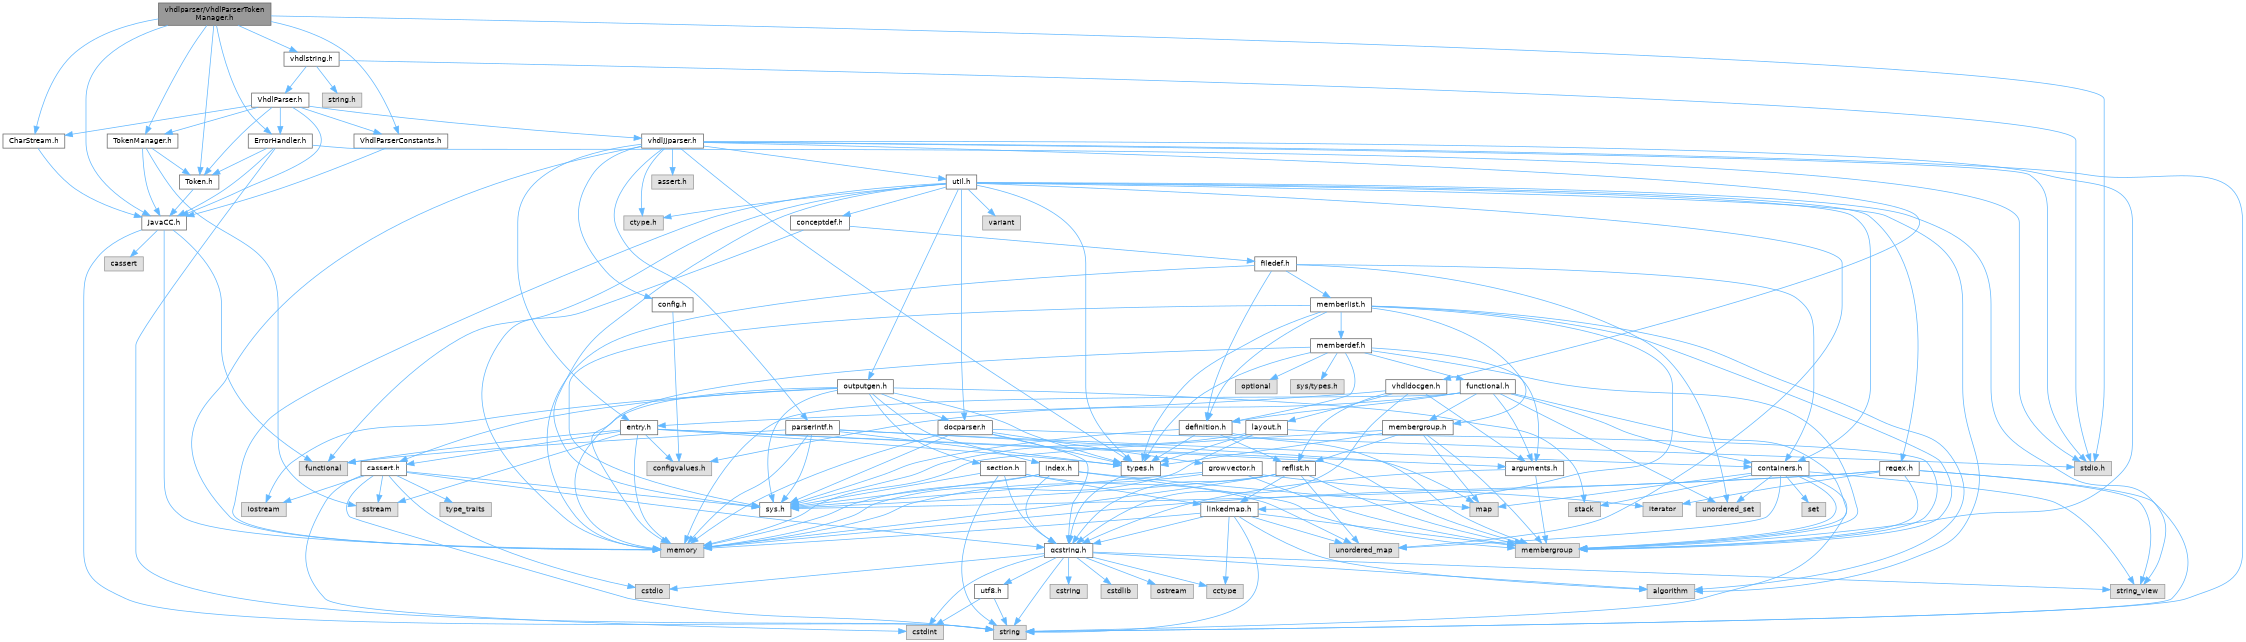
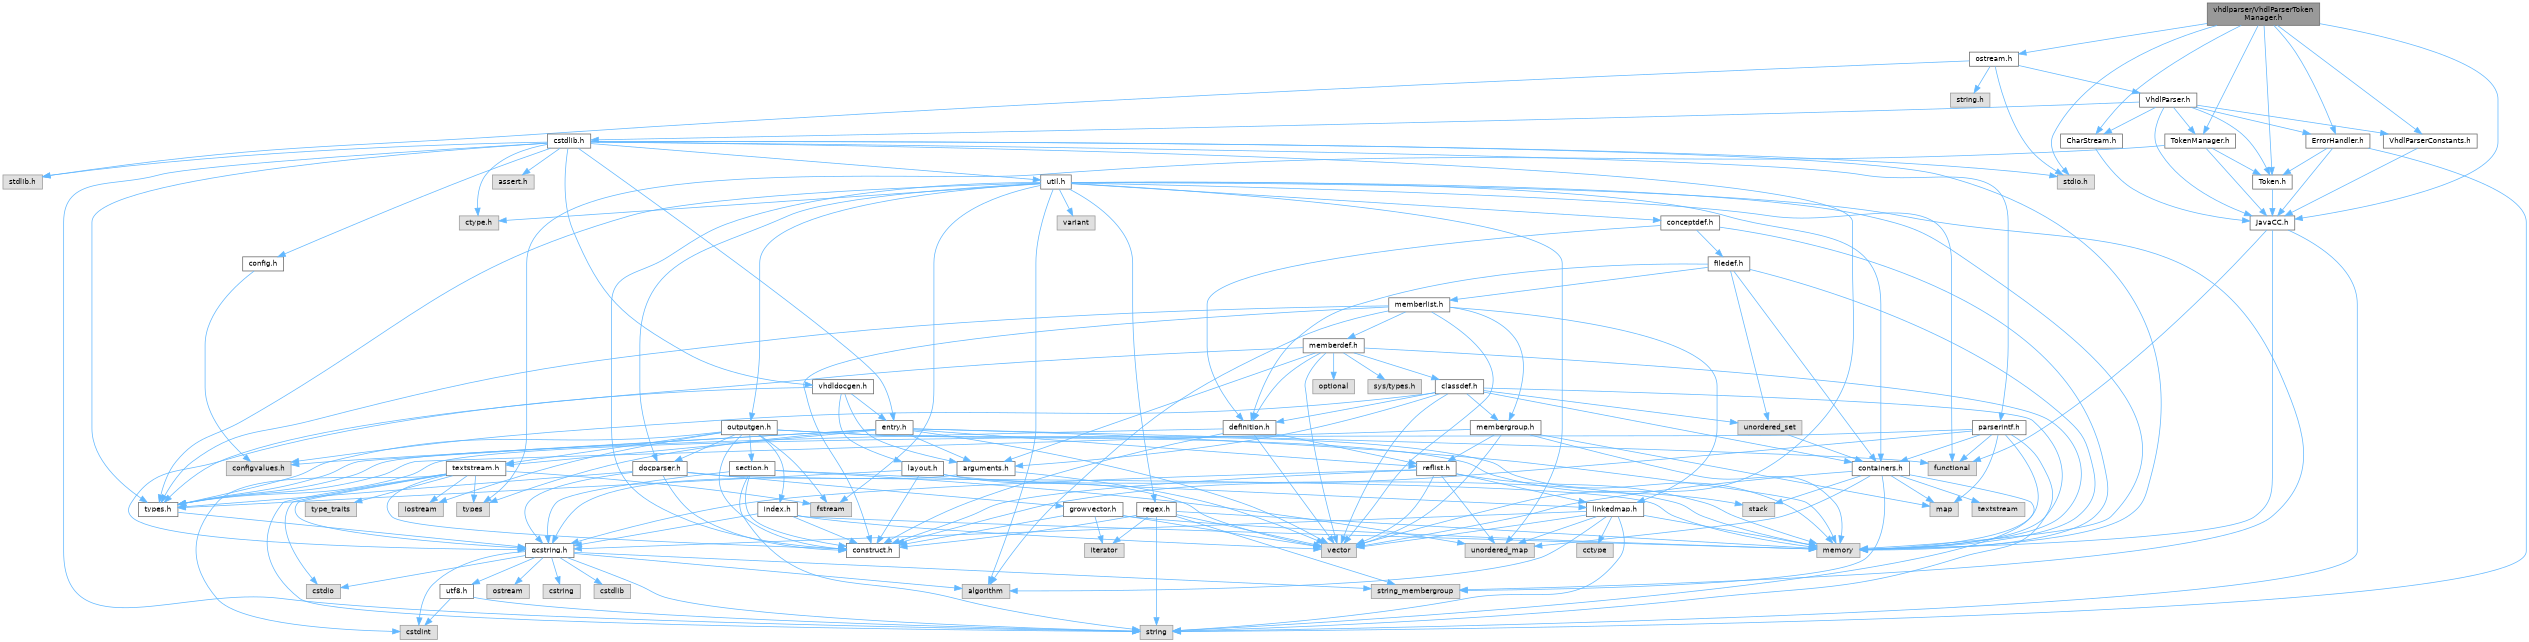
(312, 59) -> (1994, 59)
(673, 141) -> (569, 141)
(1299, 155) -> none
none -> (23, 182)
(124, 264) -> none
(1256, 355) -> (1369, 254)
(1488, 387) -> (1459, 387)
(1336, 414) -> (1136, 446)
(1476, 446) -> none
(384, 469) -> (476, 469)
(1759, 486) -> (1828, 449)
(1242, 488) -> none
(377, 510) -> (473, 510)
(775, 510) -> (873, 551)
none -> (831, 510)
(1814, 510) -> (1998, 510)
(1547, 551) -> (1339, 551)
(1146, 571) -> none
(2138, 591) -> (1416, 591)
none -> (1670, 602)
